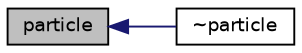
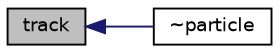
(58, 27) -> (47, 27)
